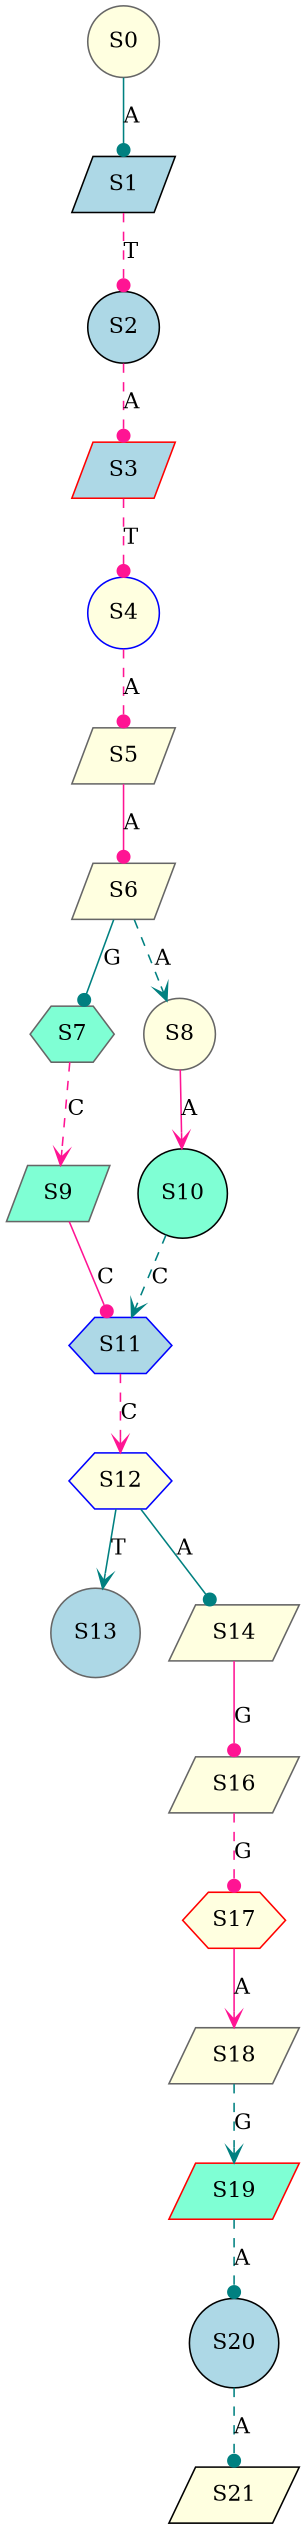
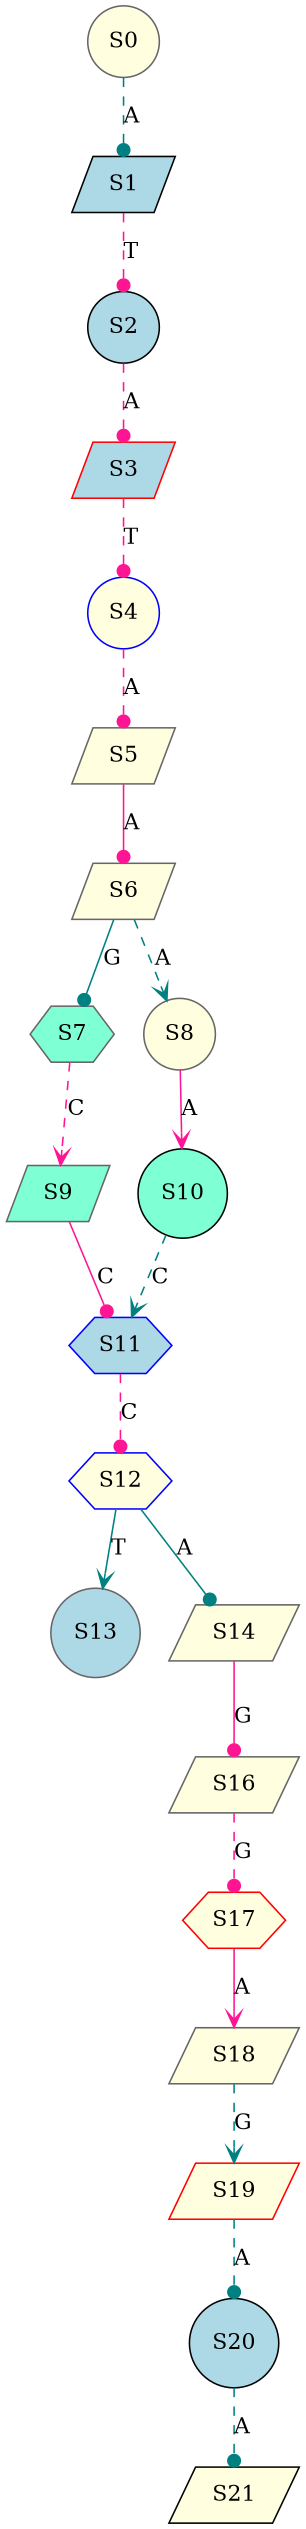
(124, 111) -> (124, 111)
(120, 1405) -> (120, 1407)
(234, 2191) -> (234, 2191)
